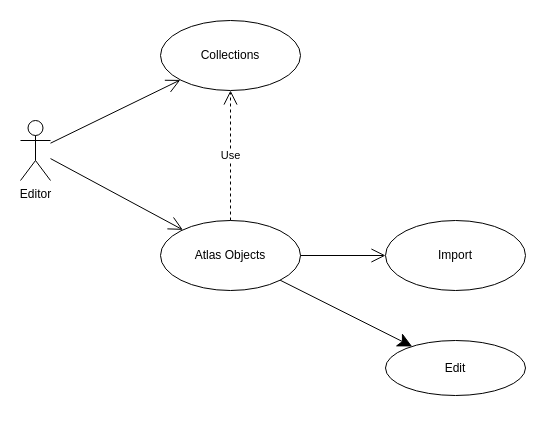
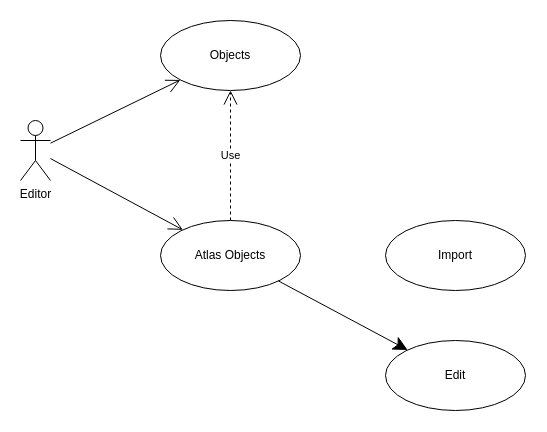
(231, 56) -> (231, 56)
(342, 256) -> none
(456, 368) -> (456, 376)
